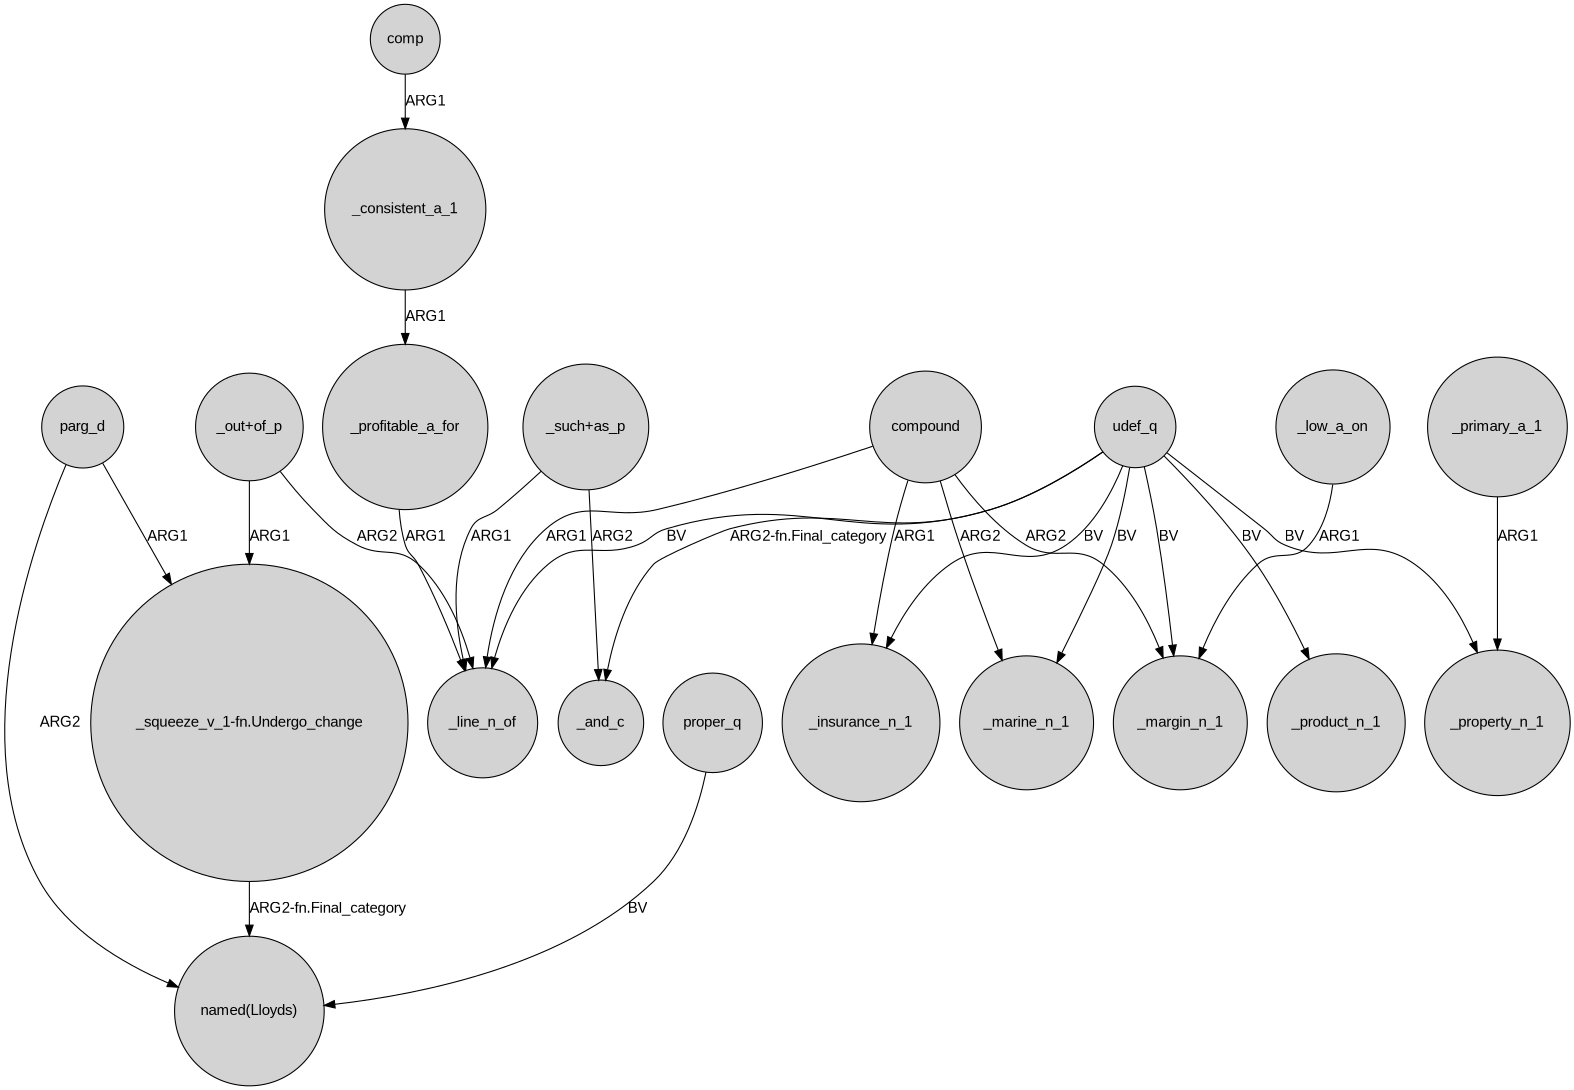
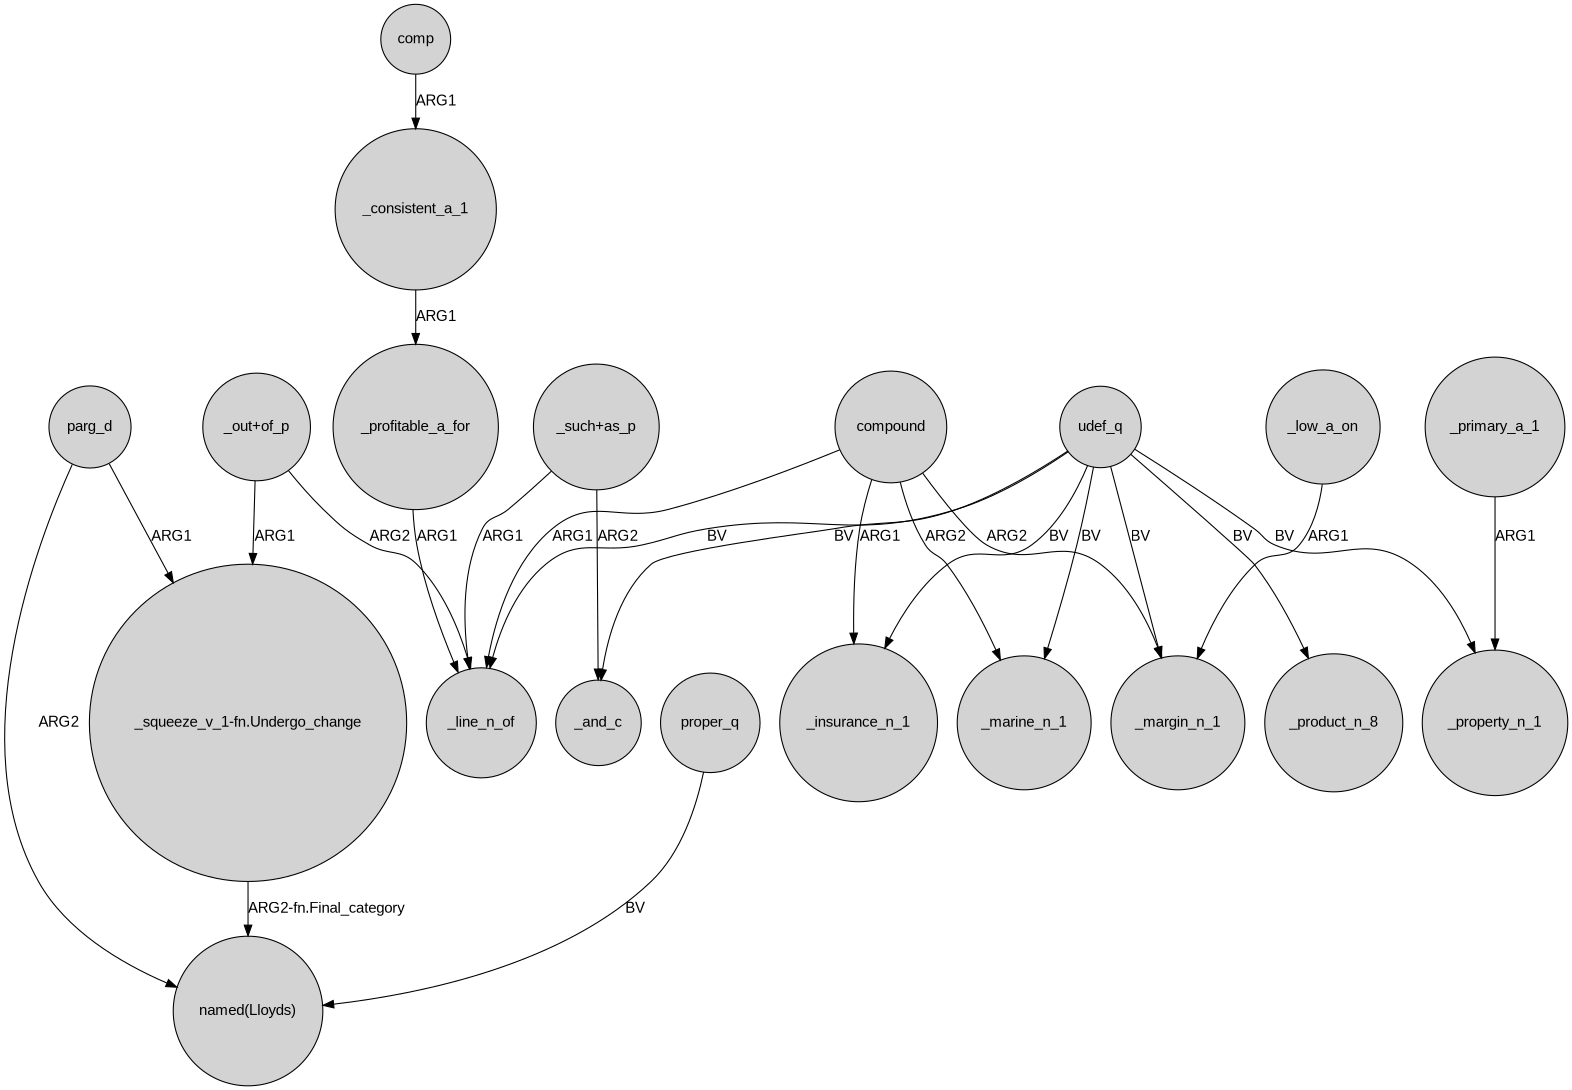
(808, 537) -> (844, 537)
(1336, 723) -> (1334, 723)
